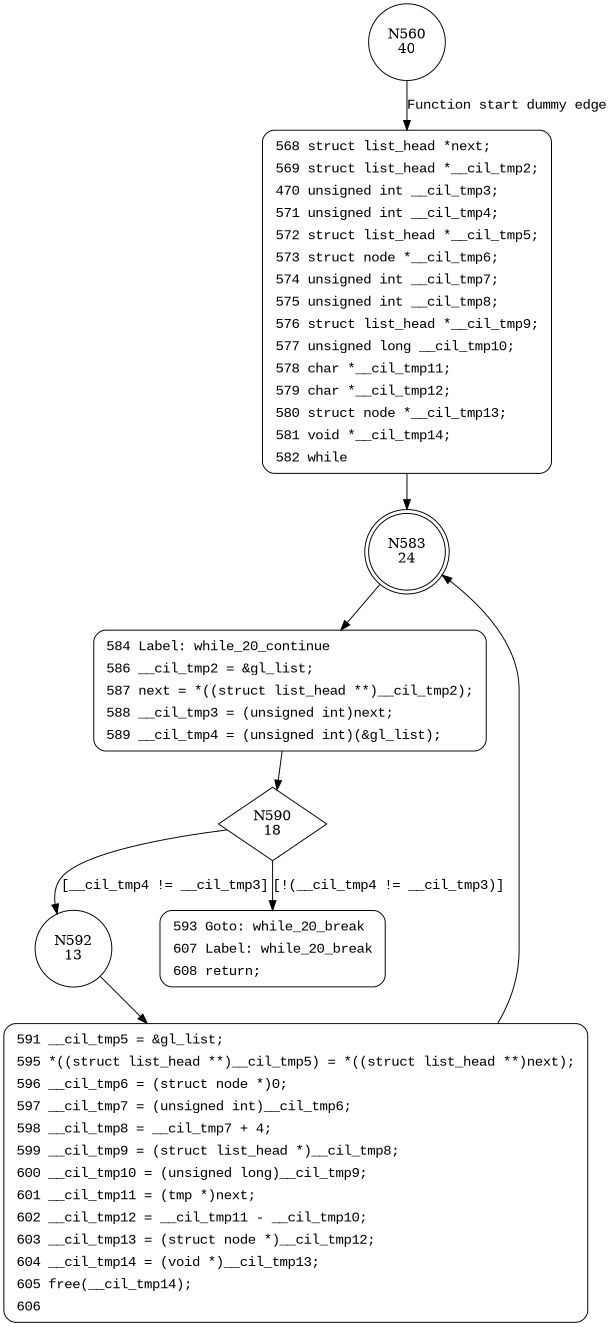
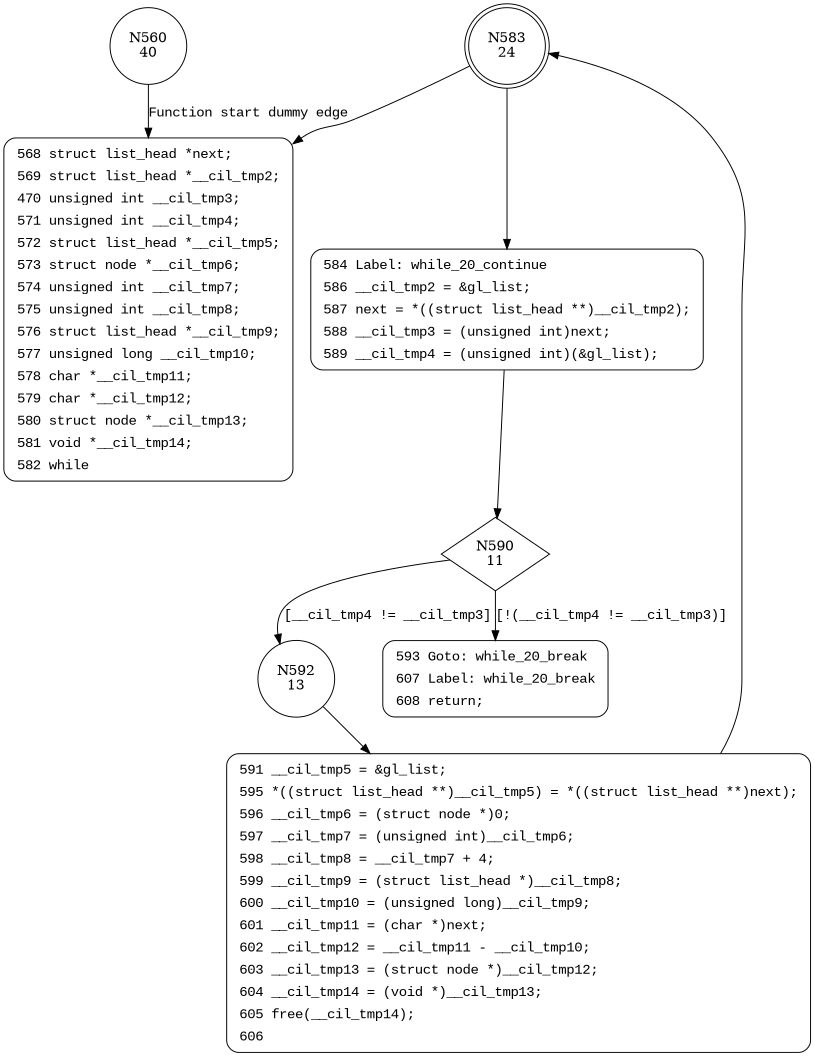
(407, 487) -> (387, 105)
(273, 824) -> (495, 554)
(152, 1195) -> (379, 925)
